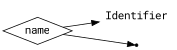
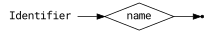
(77, 25) -> (87, 17)
